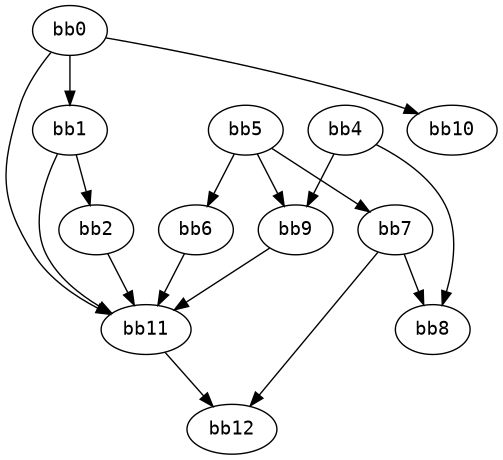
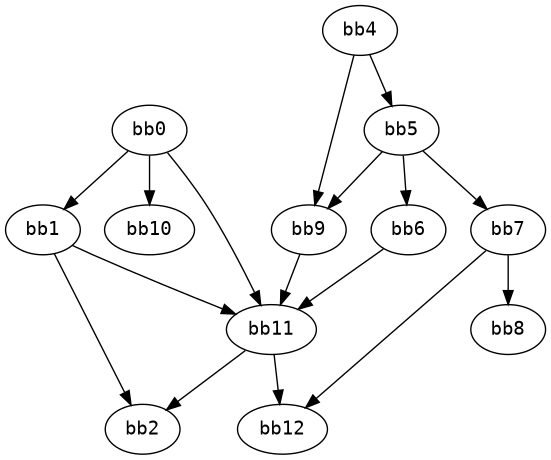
(444, 203) -> (378, 74)
(118, 273) -> (212, 376)
